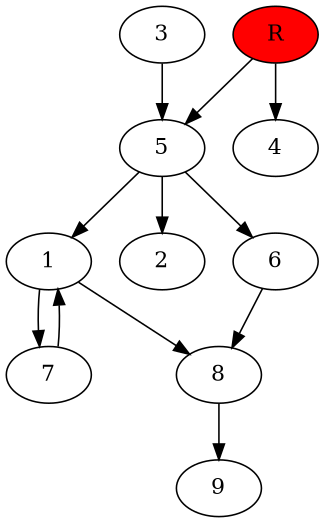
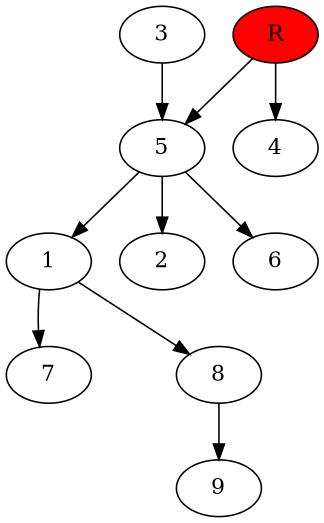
(251, 311) -> none
(59, 326) -> none
